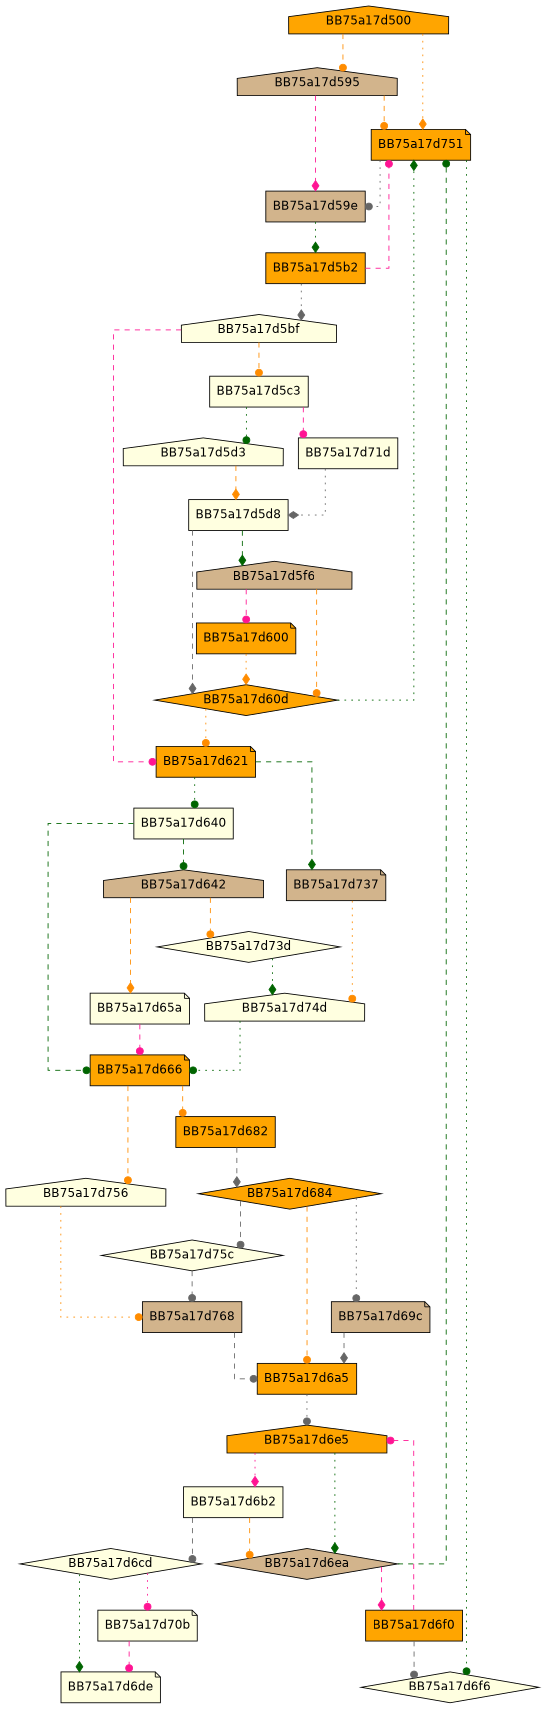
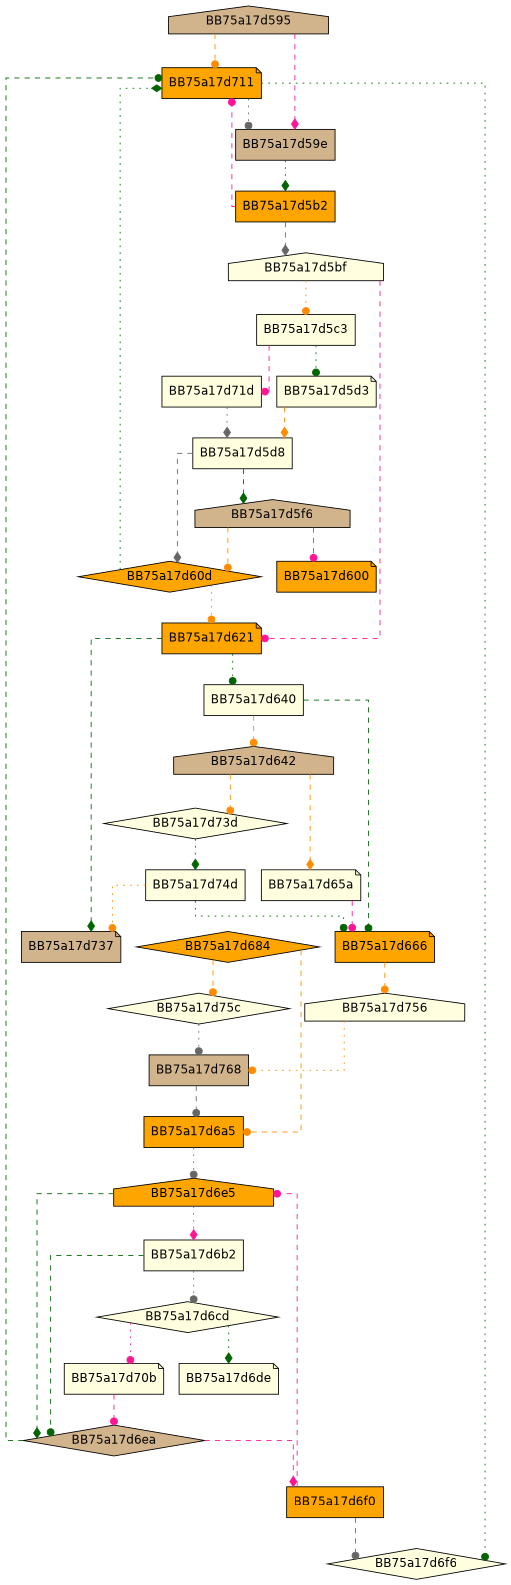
(369, 21) -> none
(421, 145) -> (212, 83)
(301, 297) -> (285, 234)
(259, 356) -> (306, 294)
(203, 453) -> (326, 392)
(246, 664) -> none
(184, 851) -> (254, 727)
(352, 948) -> (112, 888)
(285, 1009) -> (195, 885)
(226, 1132) -> none
(241, 1221) -> (213, 974)
(192, 1283) -> (199, 1036)
(381, 1317) -> none
(335, 1498) -> (37, 1272)
(250, 1535) -> (51, 1296)
(192, 1537) -> (194, 1283)
(129, 1653) -> (114, 1406)
